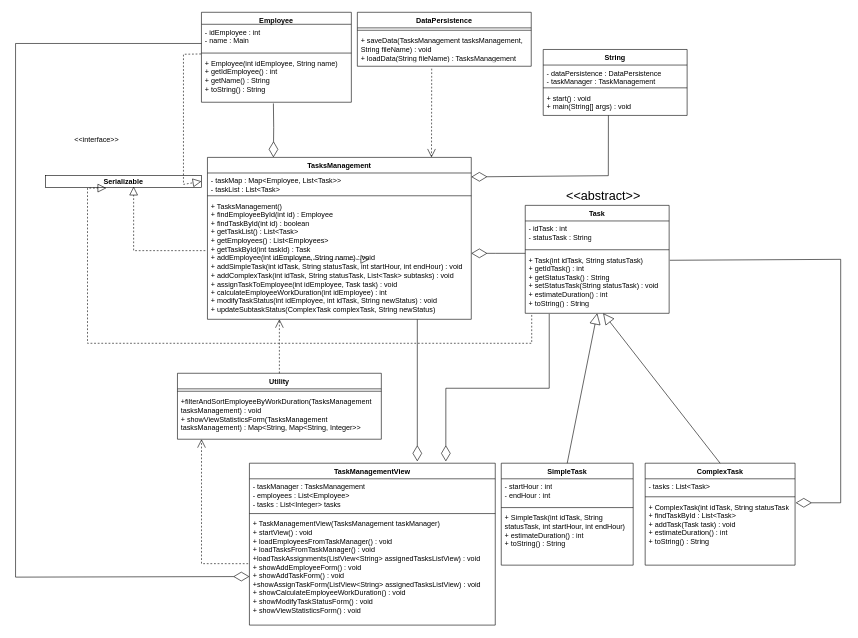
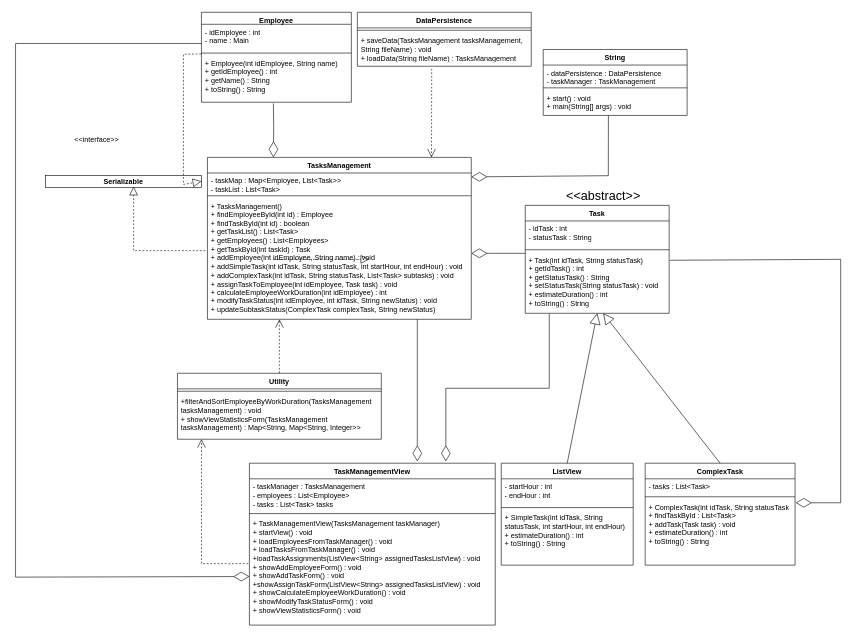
(241, 344) -> none
(567, 472) -> (567, 472)
(312, 496) -> (312, 496)
